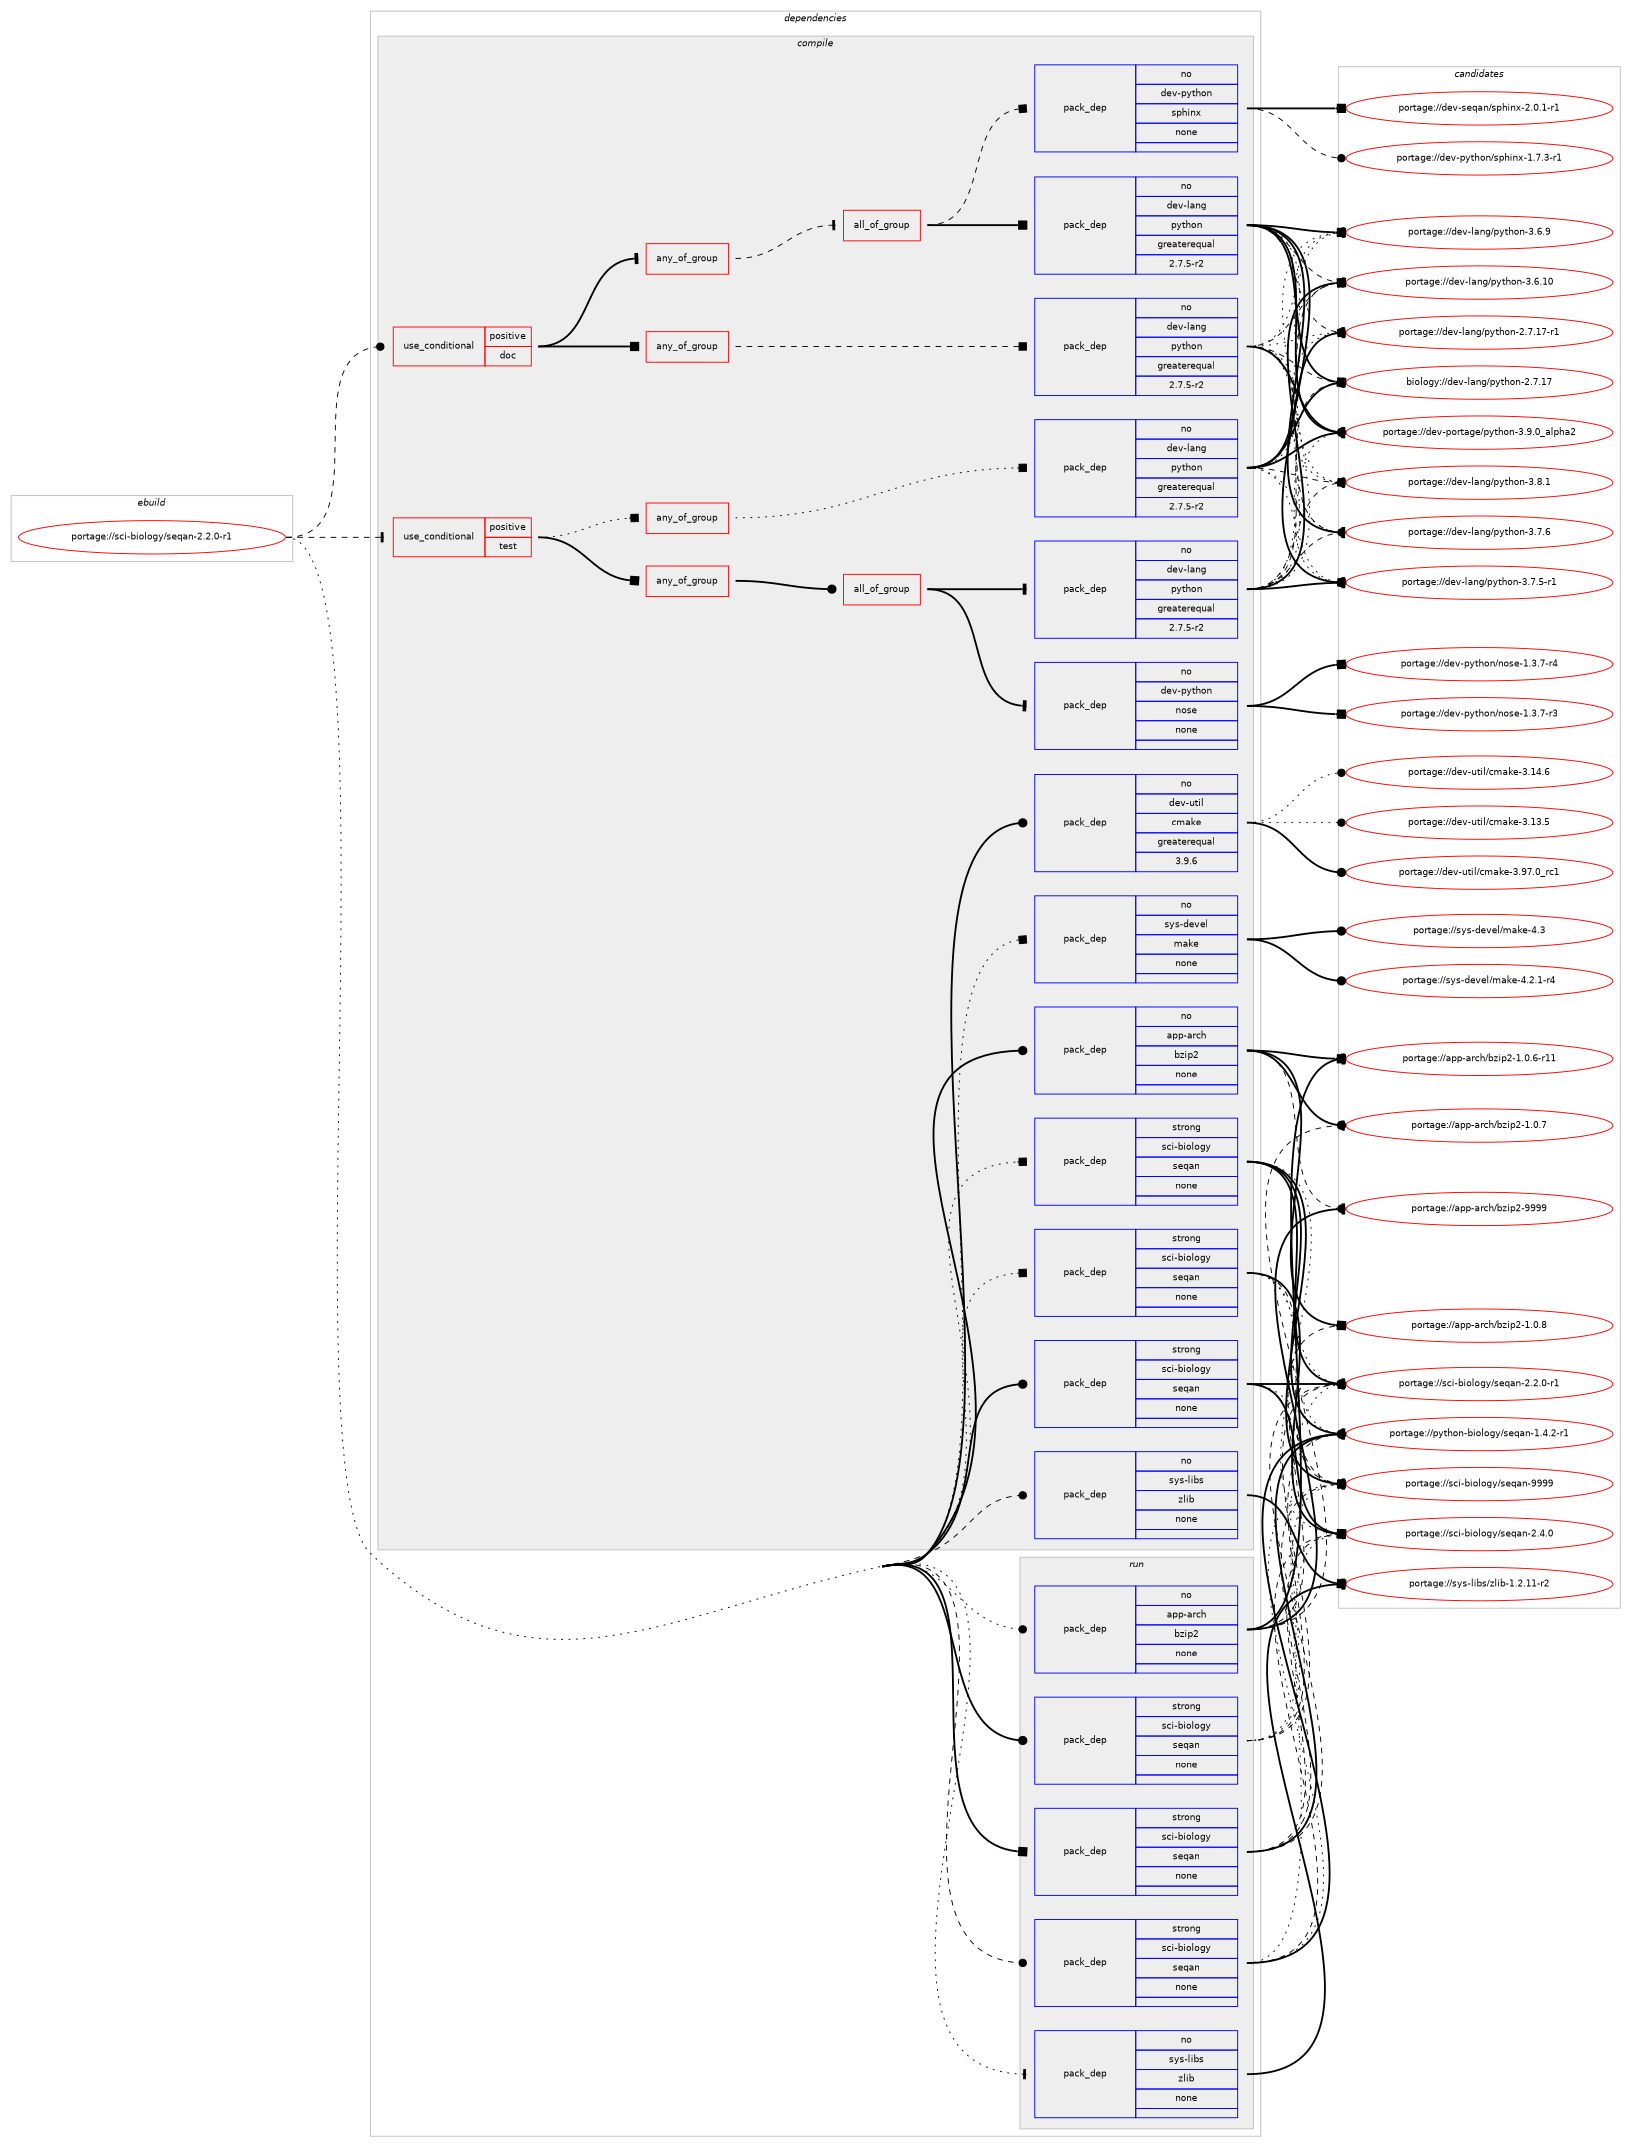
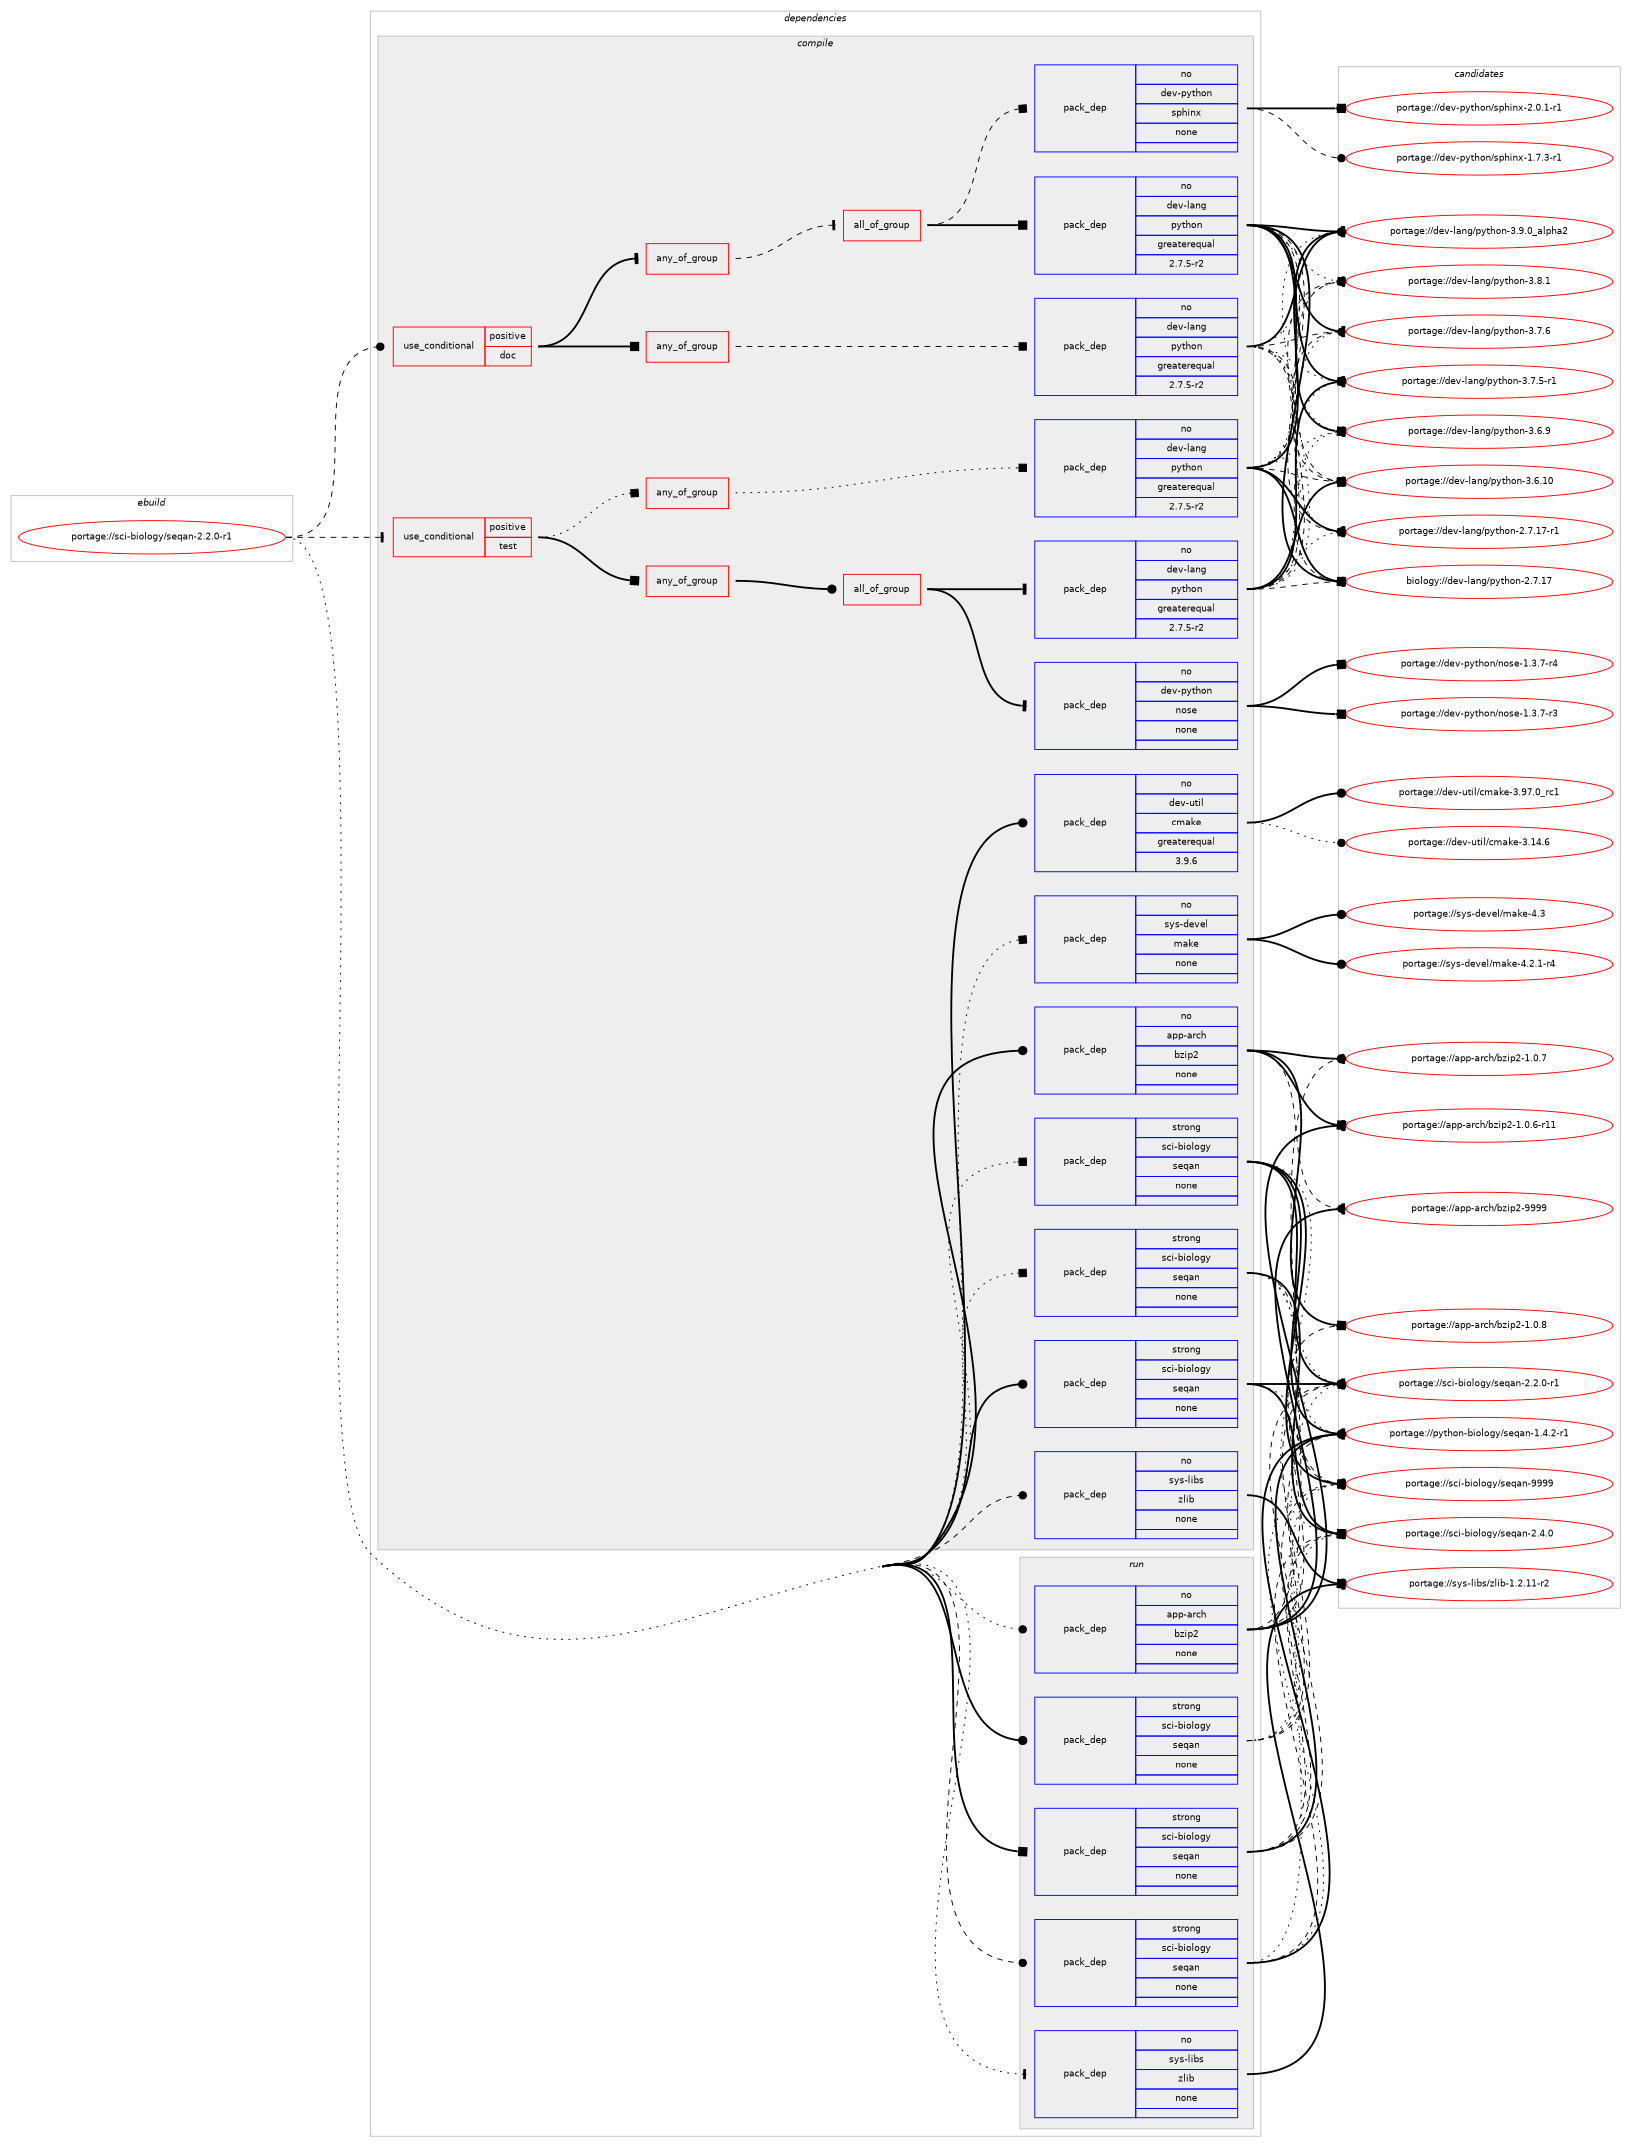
(1479, 108) -> (1479, 108)
(1479, 433) -> (1479, 232)
(1479, 823) -> none
